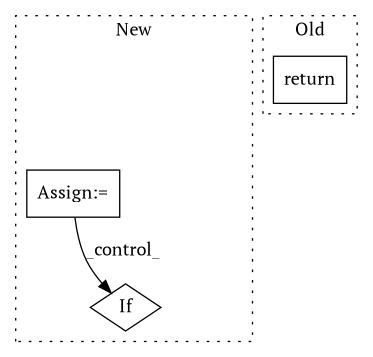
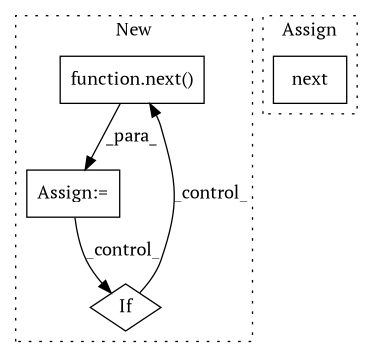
(310, 31) -> (310, 31)
none -> (132, 80)
(310, 80) -> (310, 80)
